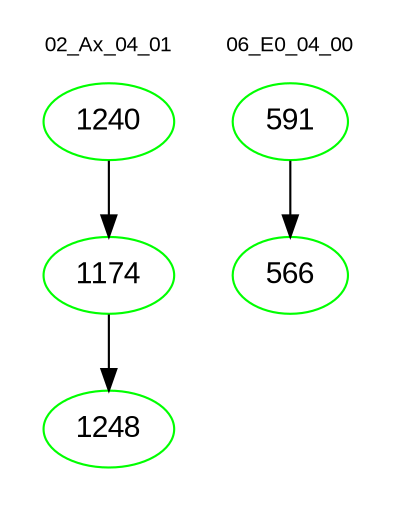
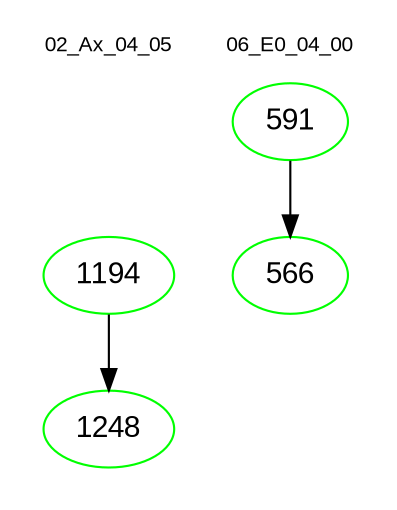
(109, 46) -> (109, 46)
(109, 122) -> none
(109, 275) -> (109, 275)
